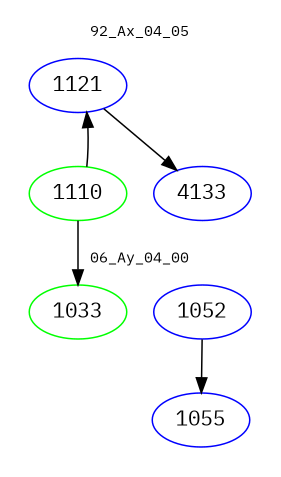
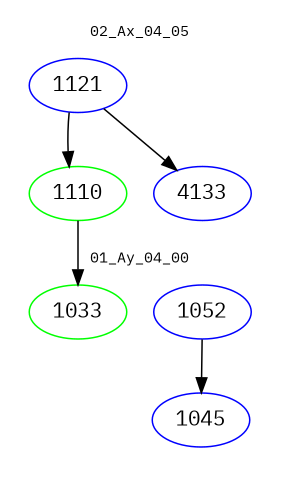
(140, 32) -> (140, 32)
(88, 147) -> (68, 132)
(140, 259) -> (140, 259)
(201, 420) -> (201, 420)
